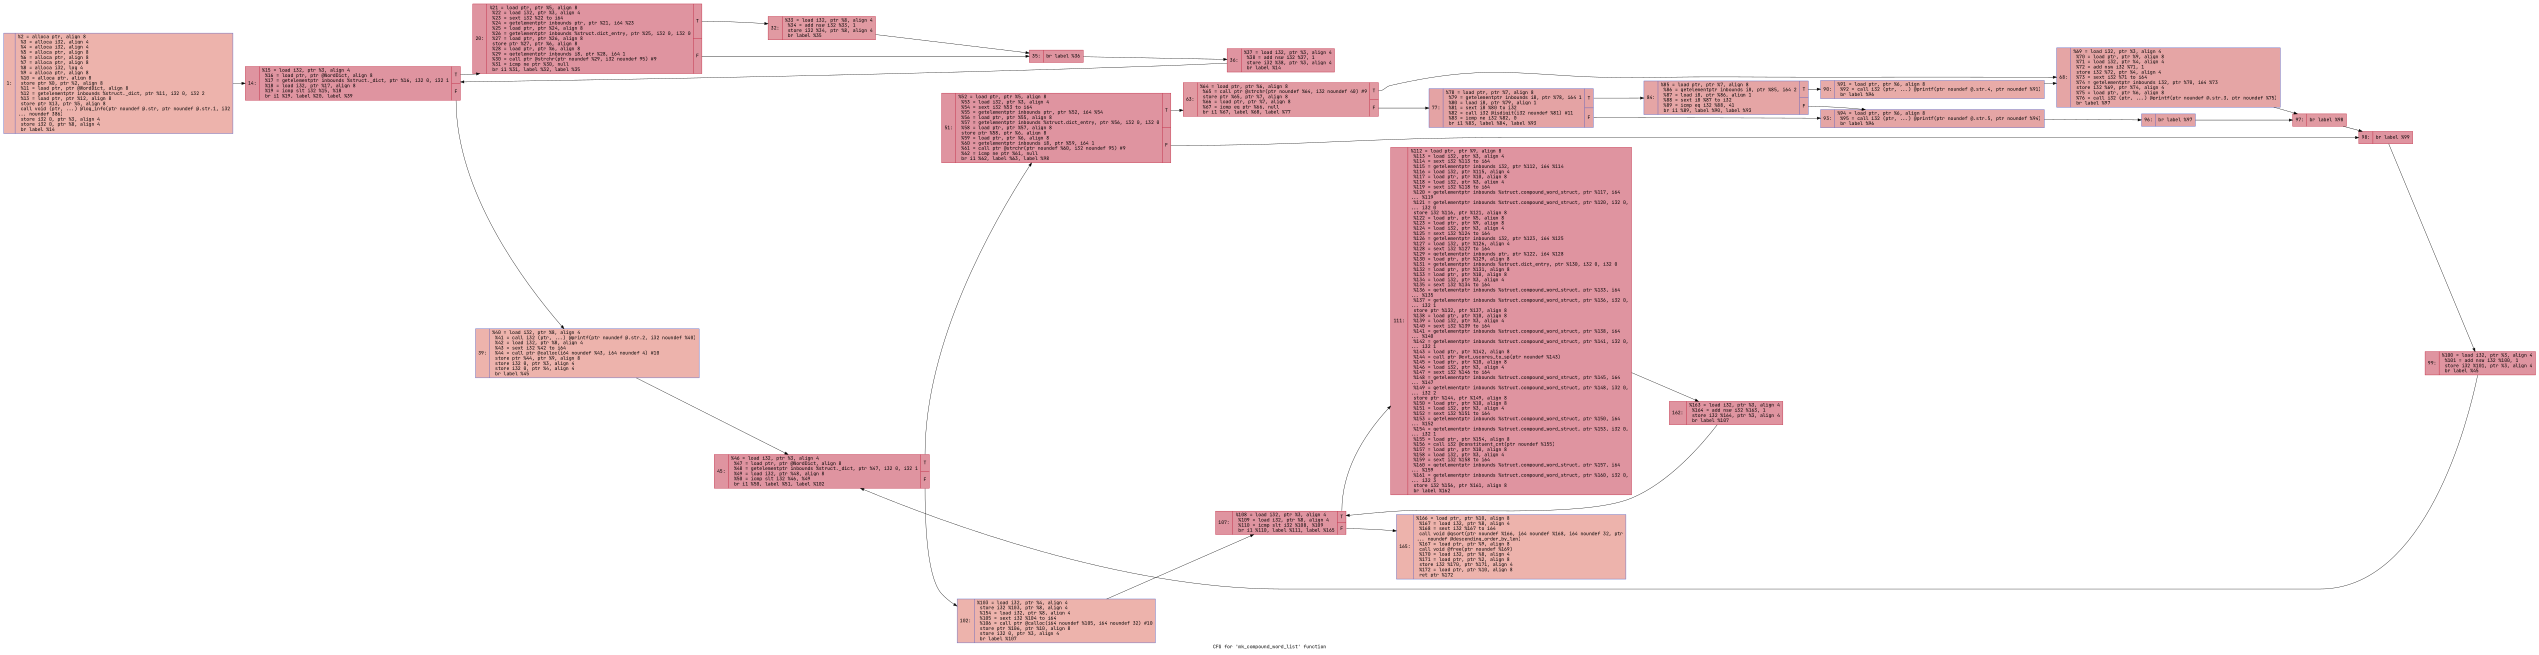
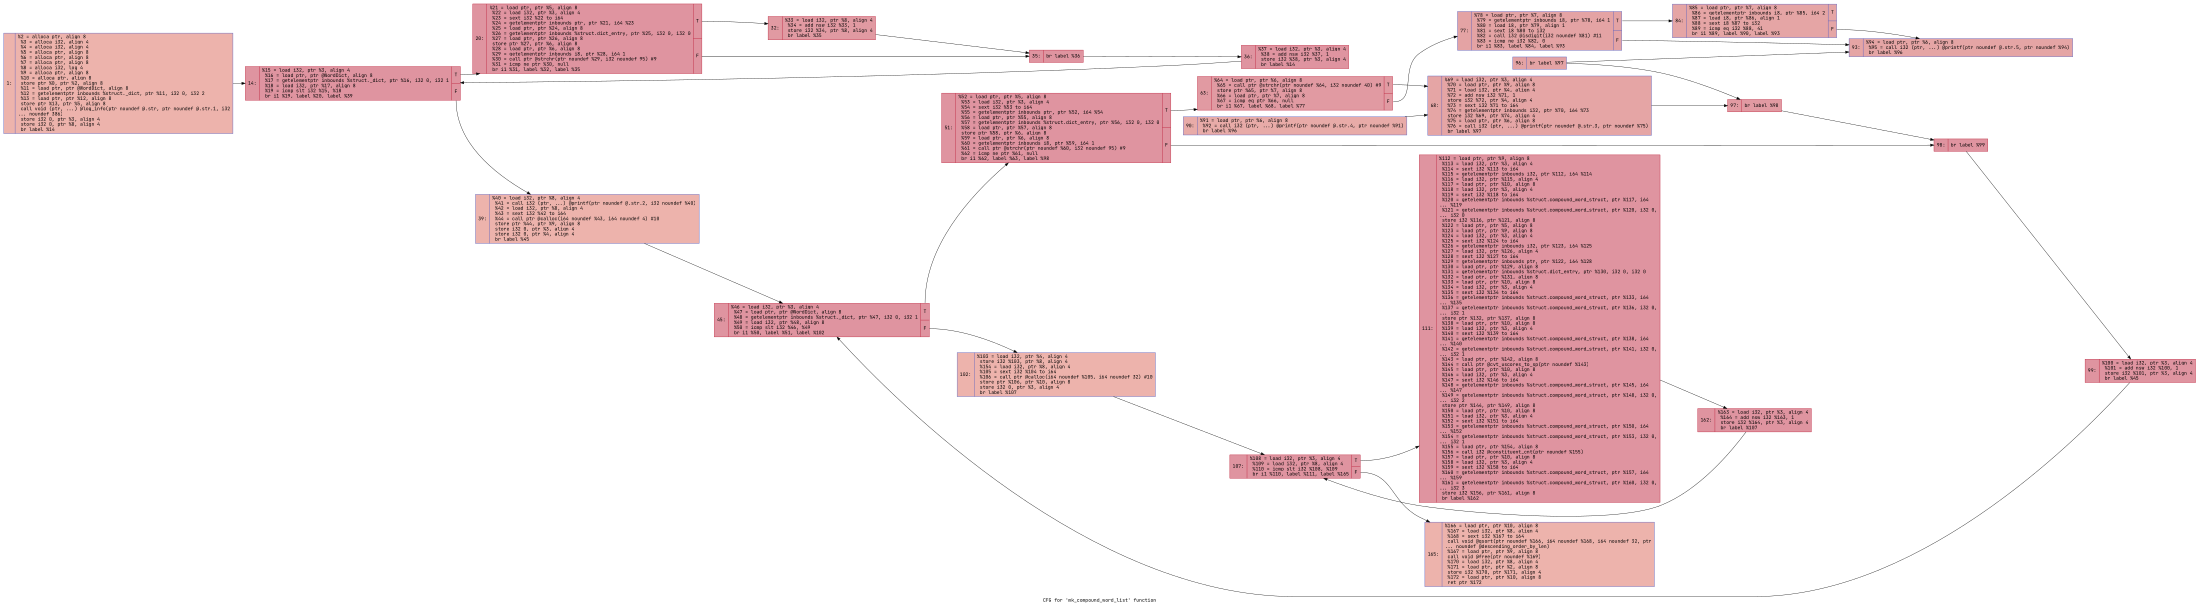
(1813, 89) -> none
(2091, 120) -> (1706, 57)
